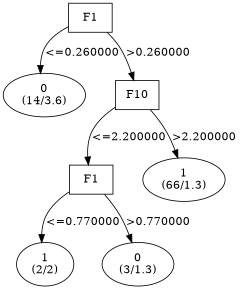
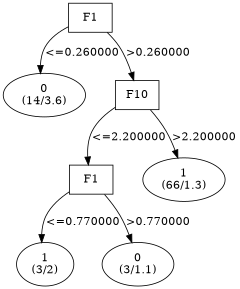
(45, 264) -> (45, 264)
(138, 264) -> (138, 264)
